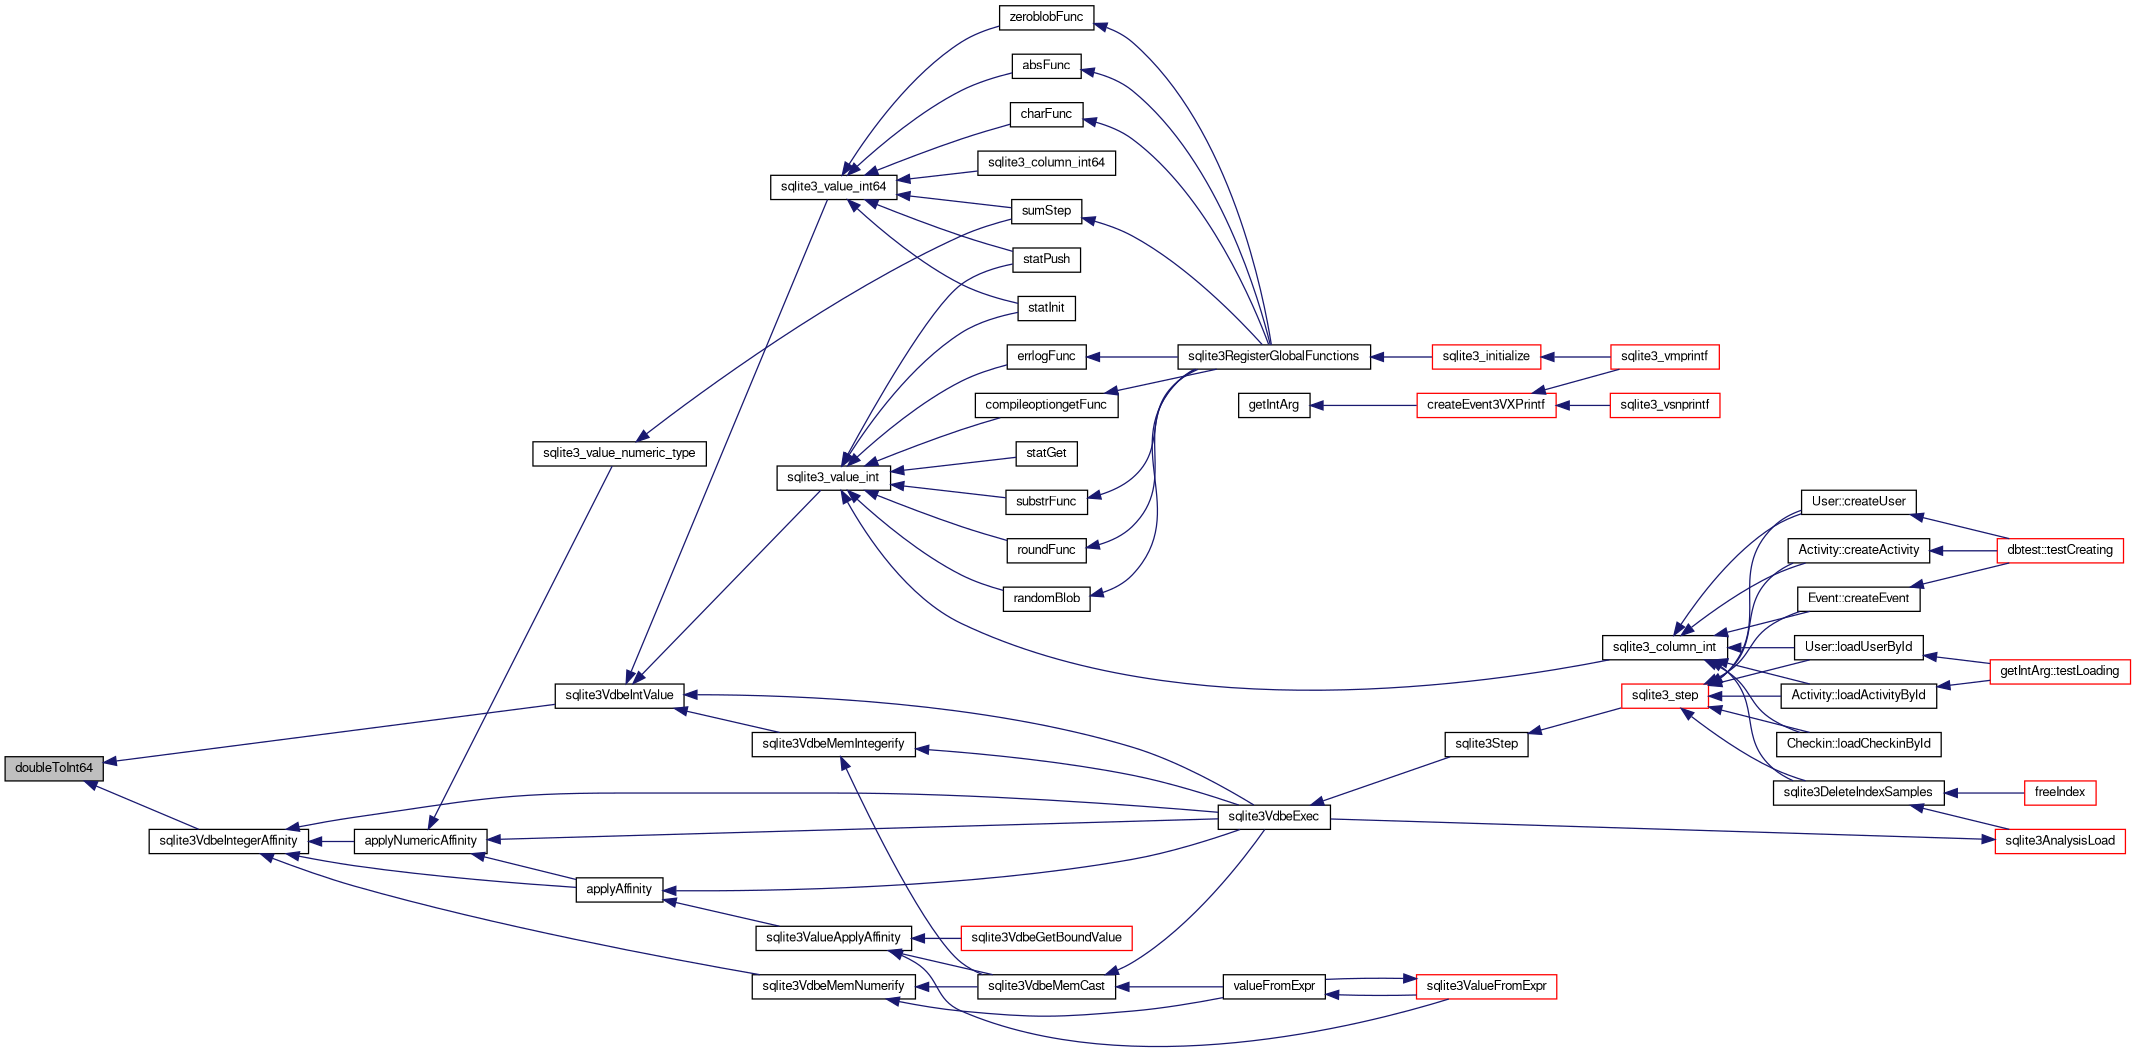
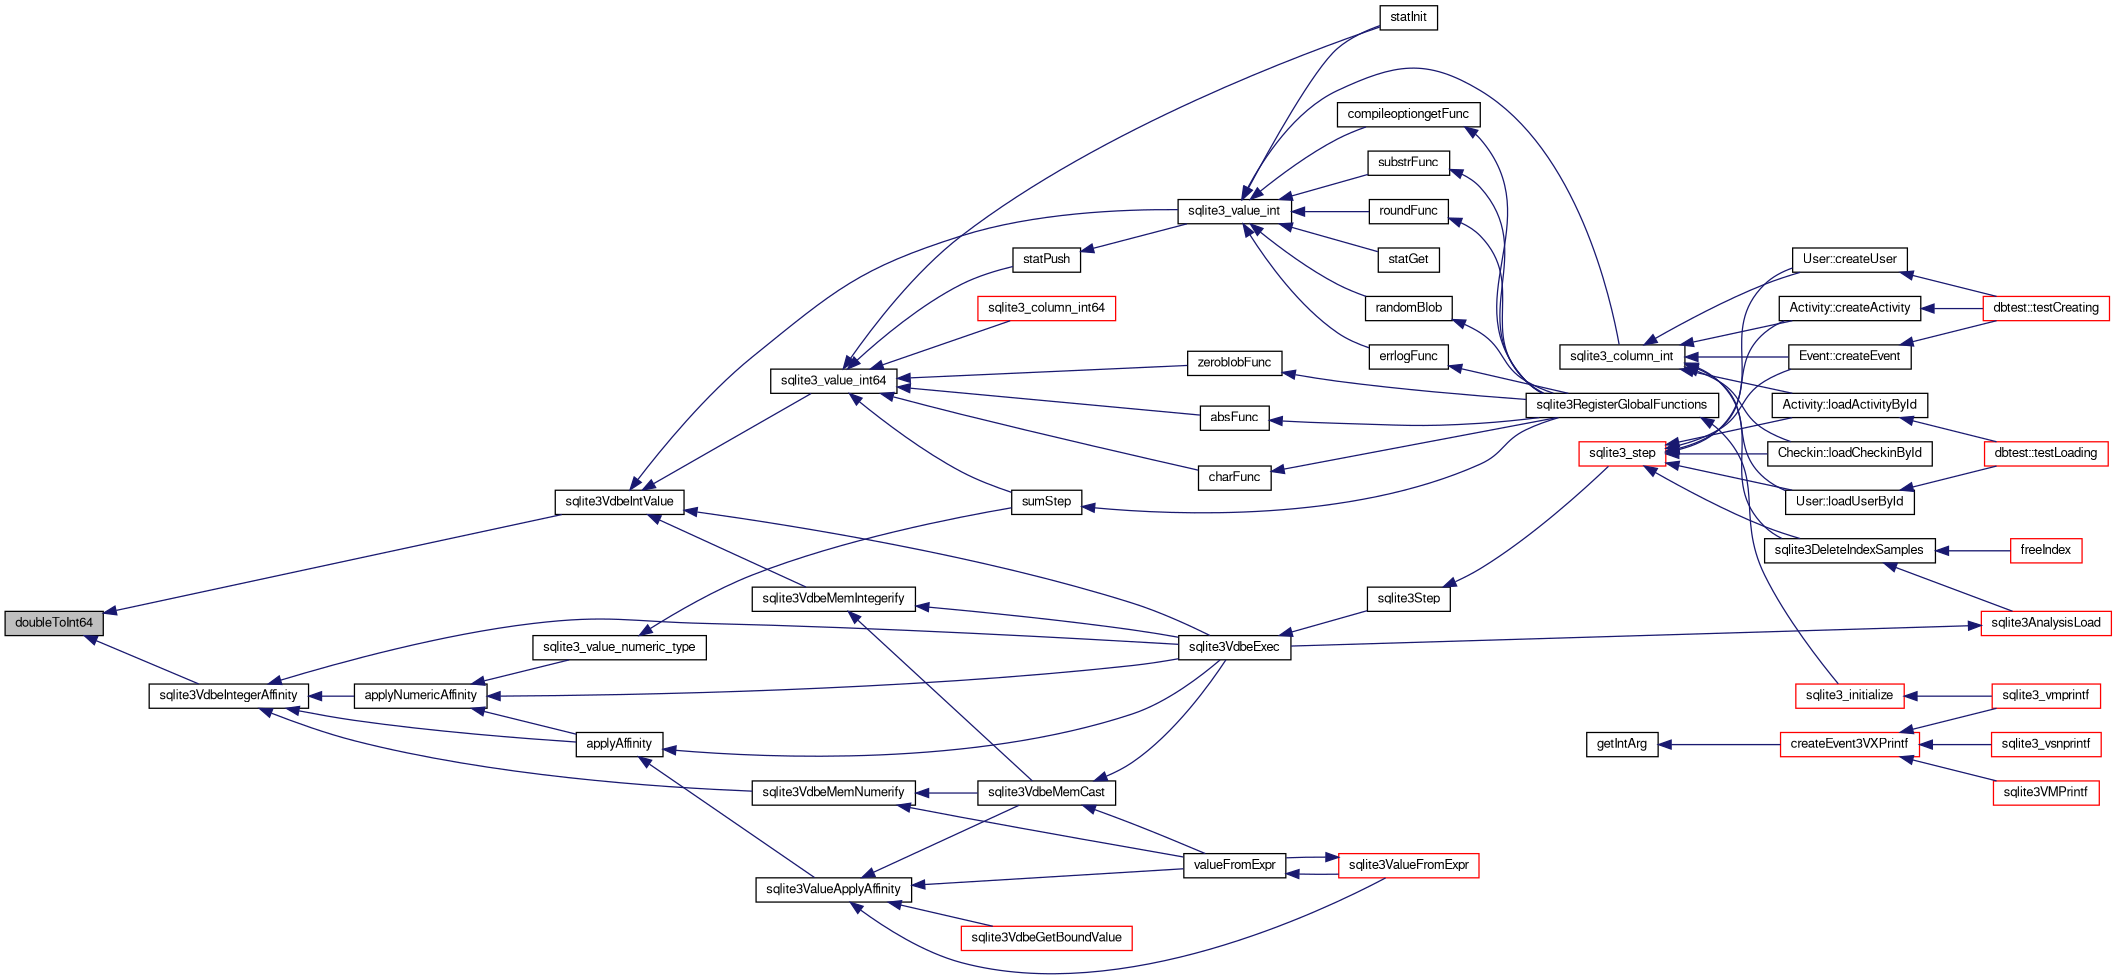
(1047, 163) -> (1047, 309)
(914, 342) -> (1140, 236)
(2060, 672) -> (2046, 454)
none -> (2046, 793)
none -> (1054, 877)
